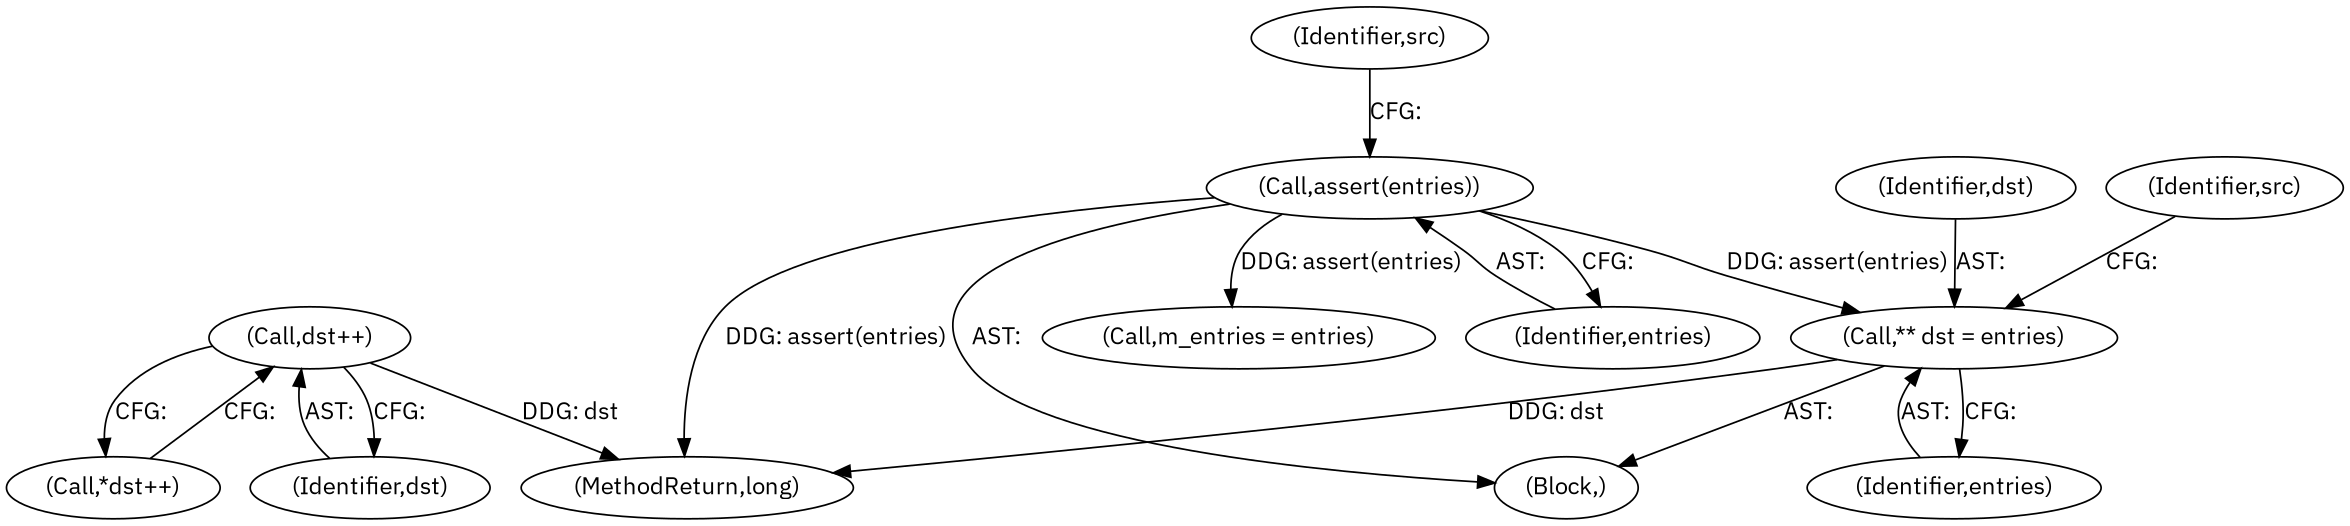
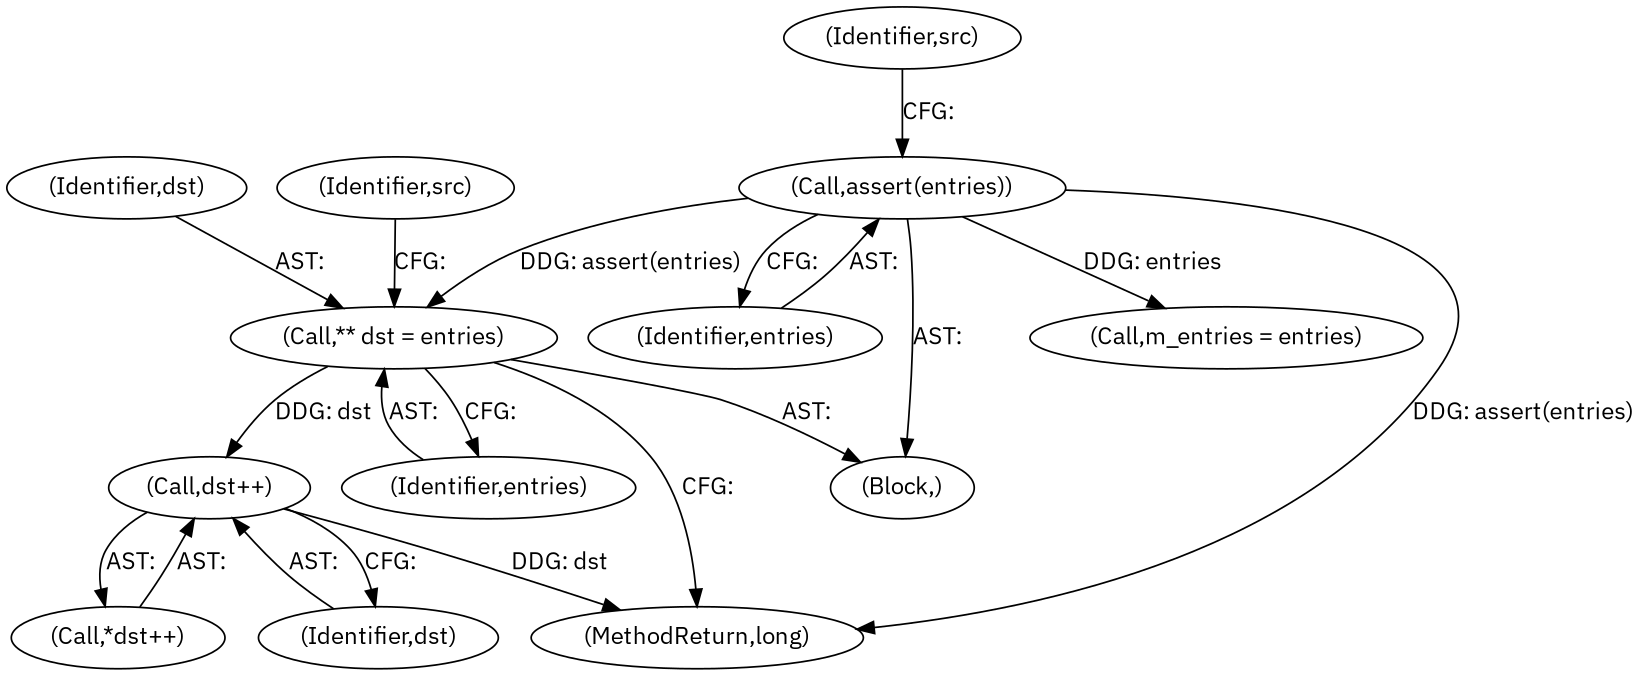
(1352, 263) -> (1153, 263)
none -> (277, 398)
(144, 413) -> (134, 563)
(253, 413) -> (204, 563)
(1557, 413) -> (711, 488)
